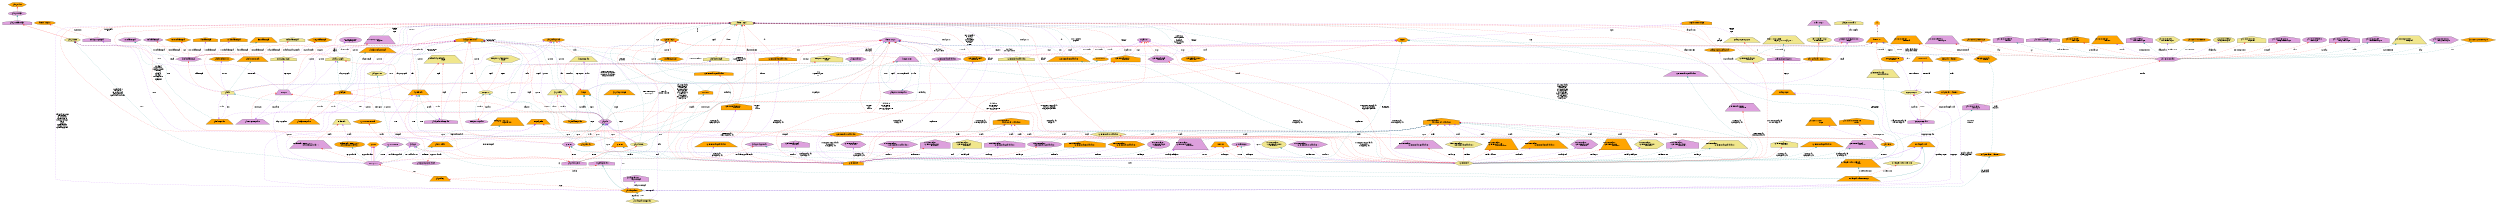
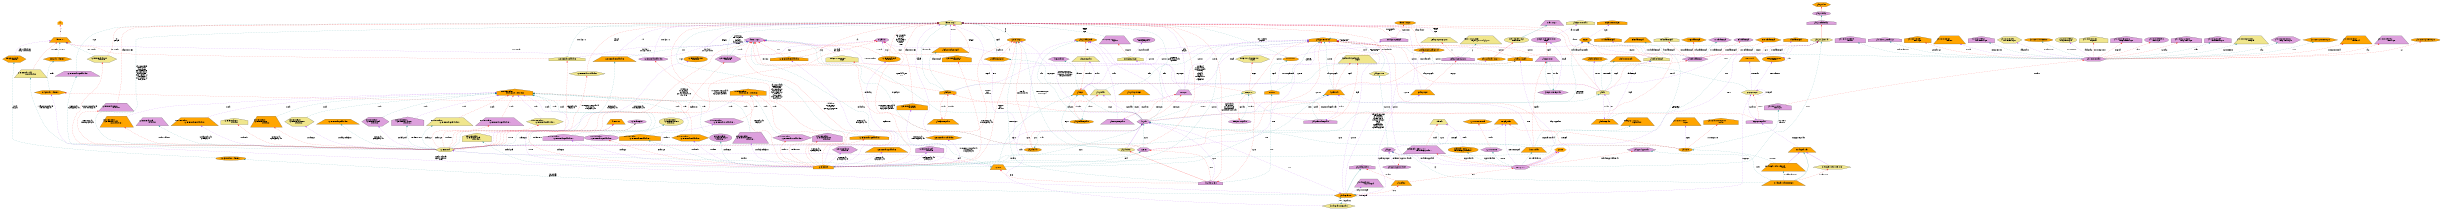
(72, 40) -> (1821, 40)
(338, 59) -> (1520, 59)
(610, 134) -> (1194, 142)
(636, 179) -> (1369, 183)
